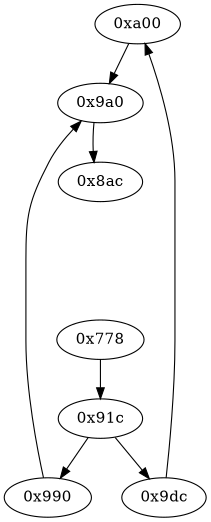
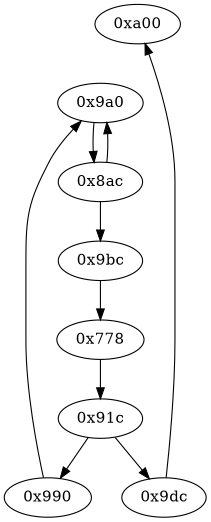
(121, 59) -> (108, 148)
none -> (100, 261)
